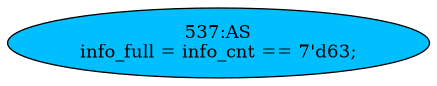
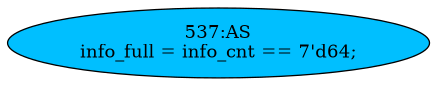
(219, 43) -> (219, 43)
